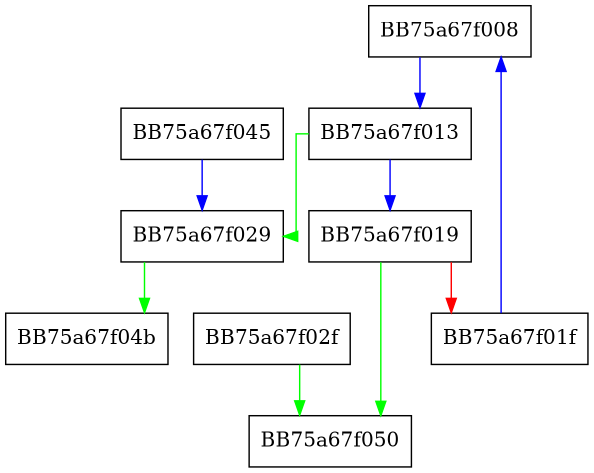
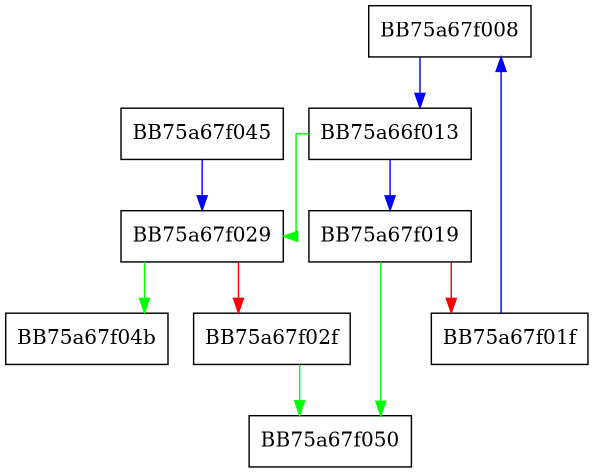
(390, 134) -> (390, 134)
none -> (238, 280)
